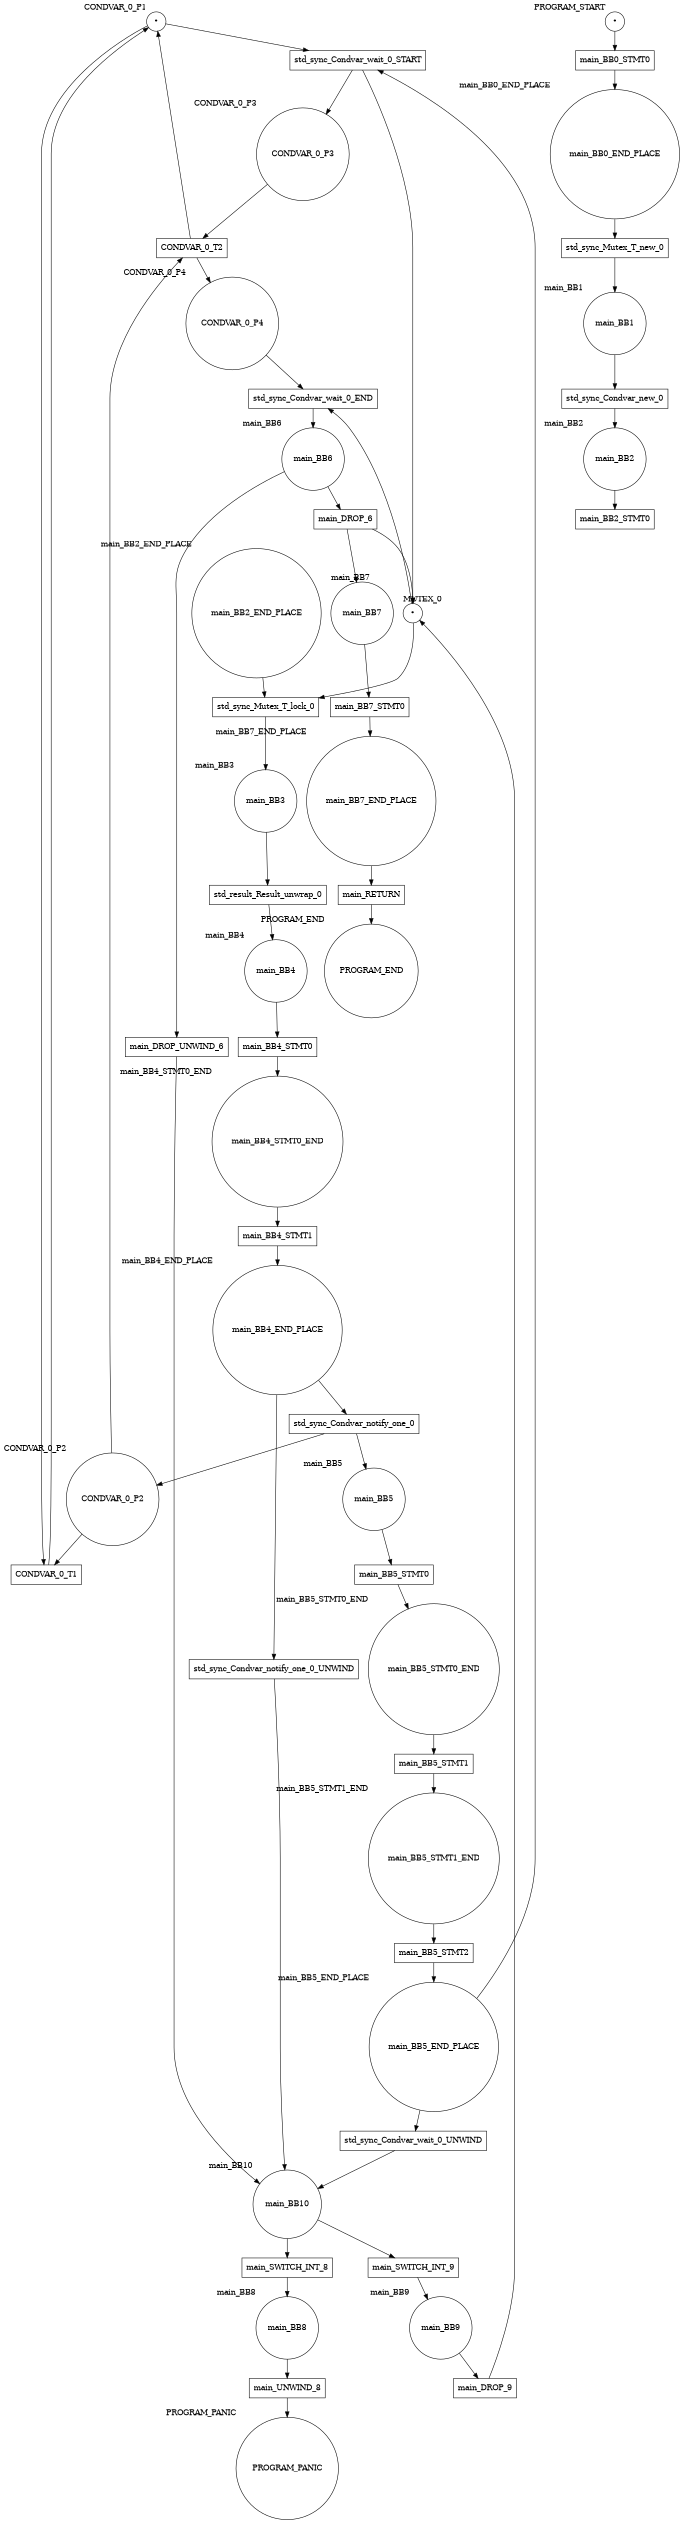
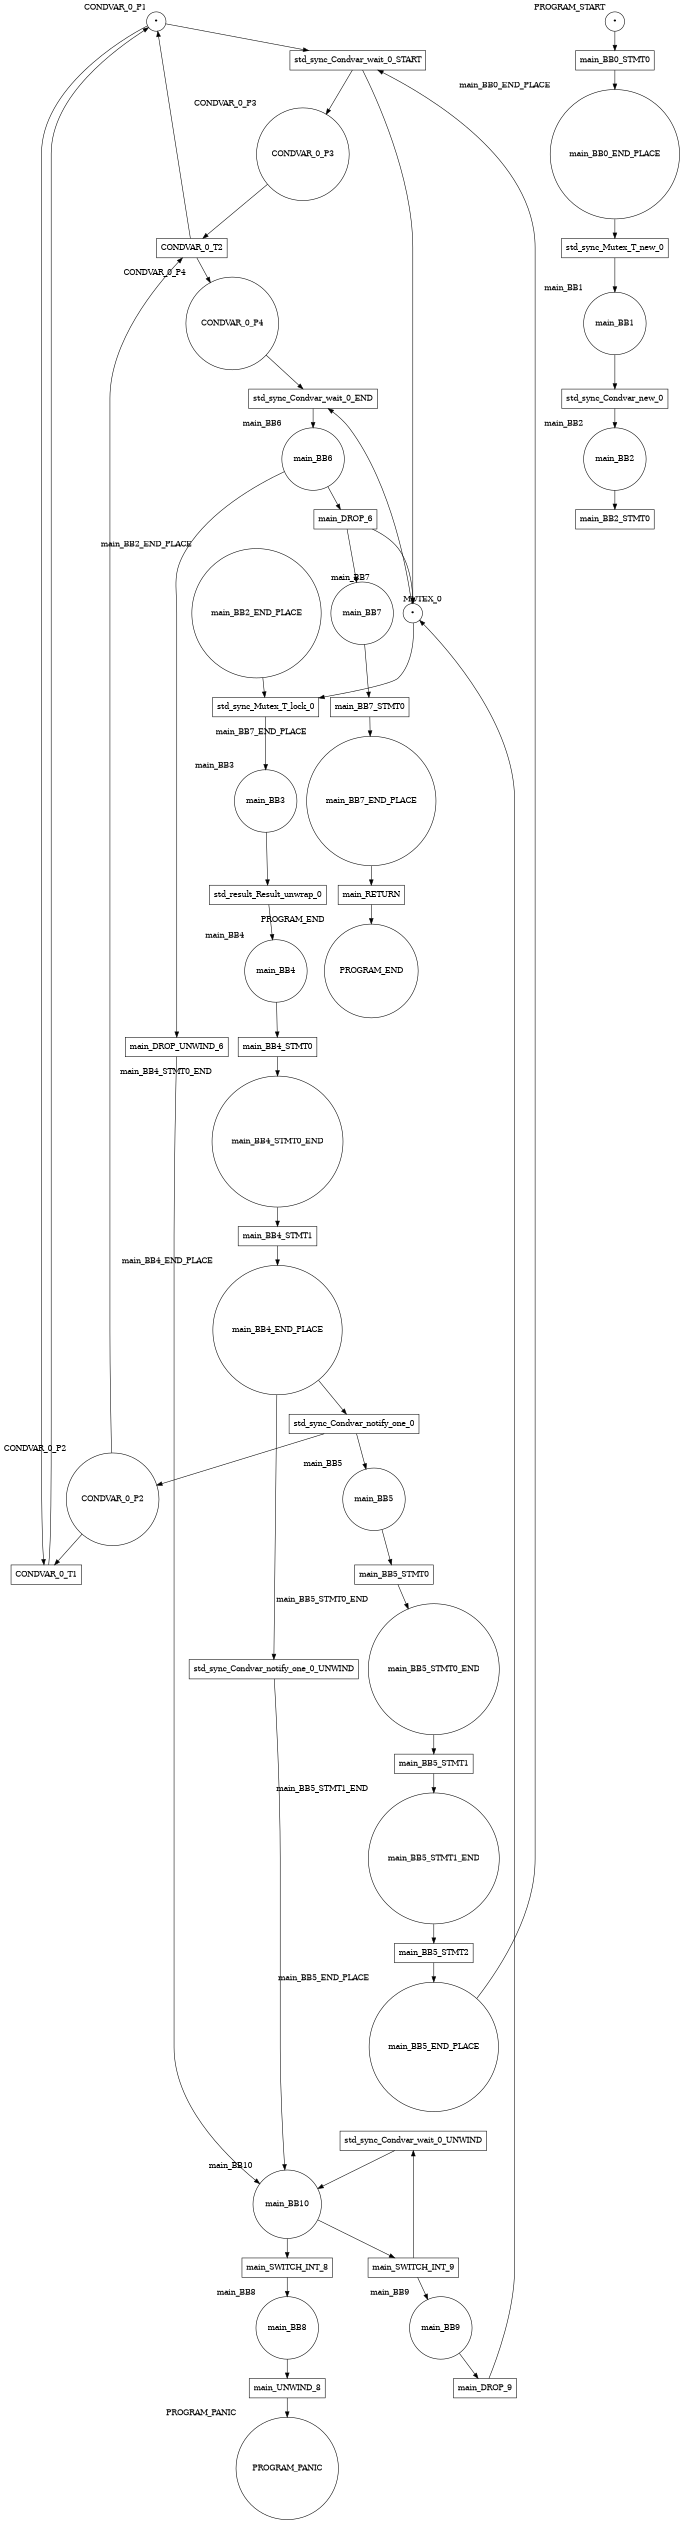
(418, 2118) -> (413, 2207)
